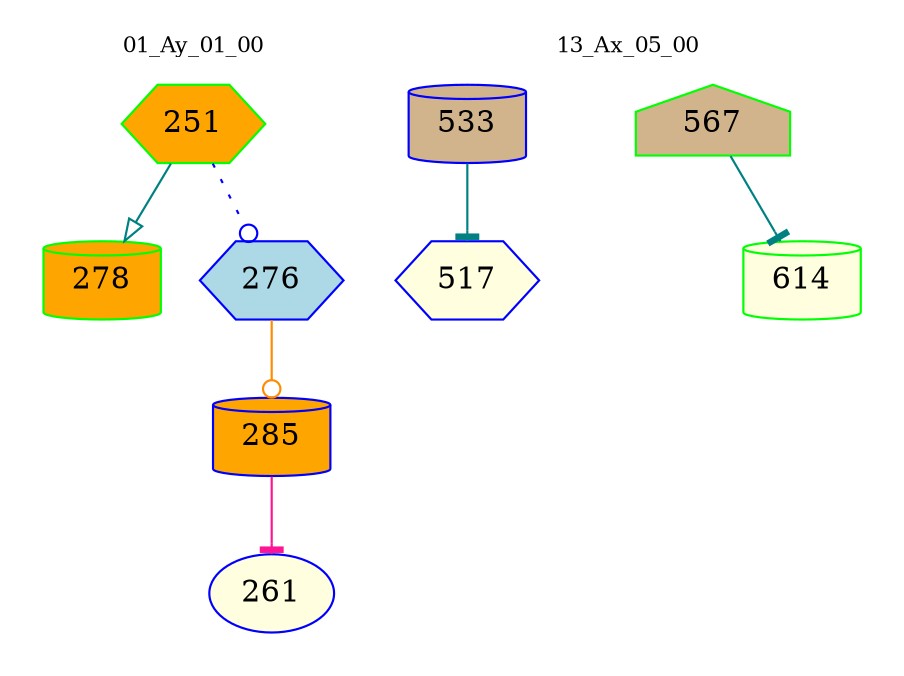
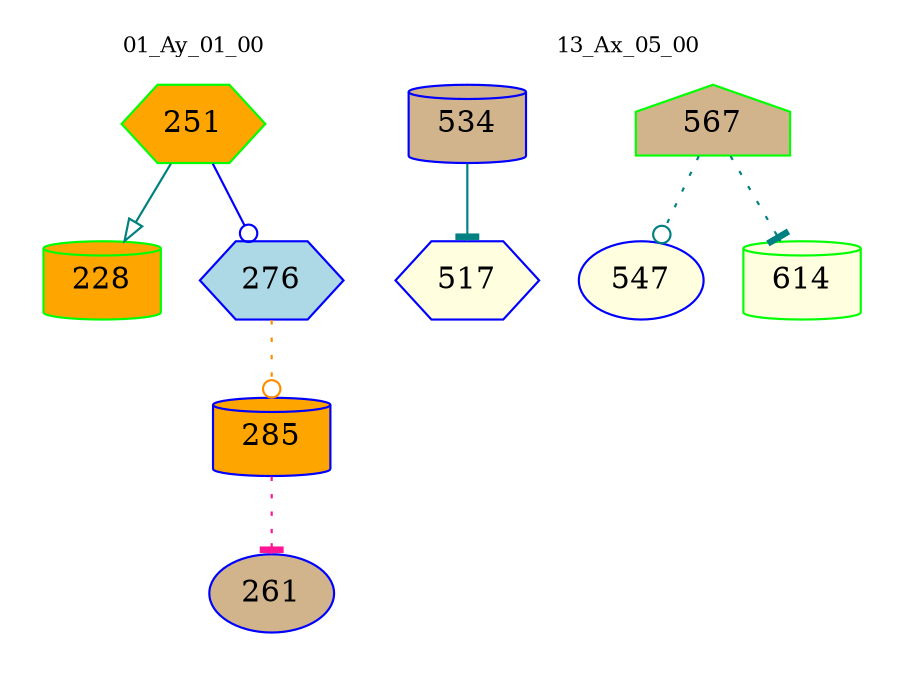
(467, 124) -> (467, 124)
(753, 194) -> (753, 194)
(229, 195) -> (229, 195)
(102, 280) -> (102, 280)
none -> (641, 280)
(272, 350) -> (272, 350)
(272, 510) -> (272, 510)
(272, 593) -> (272, 593)
